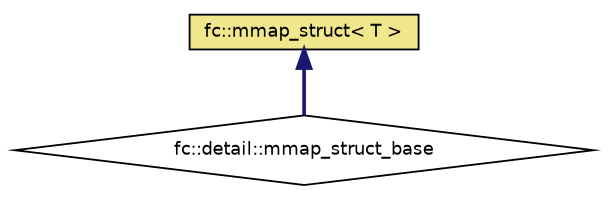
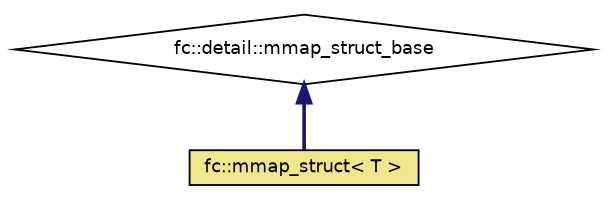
(304, 92) -> (304, 127)
